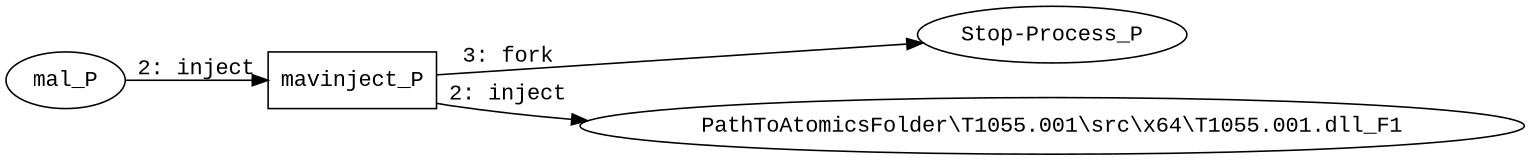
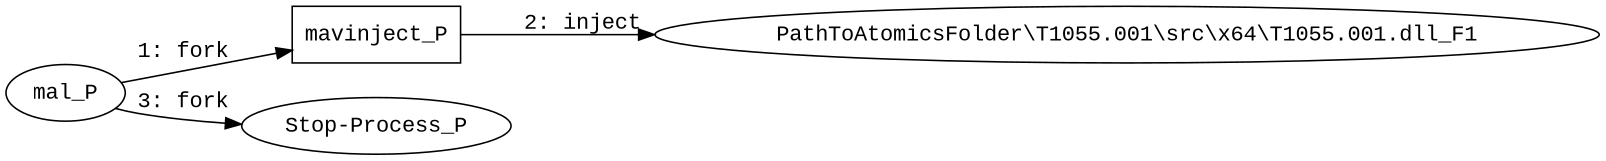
(672, 59) -> (170, 118)
(197, 68) -> (183, 51)
